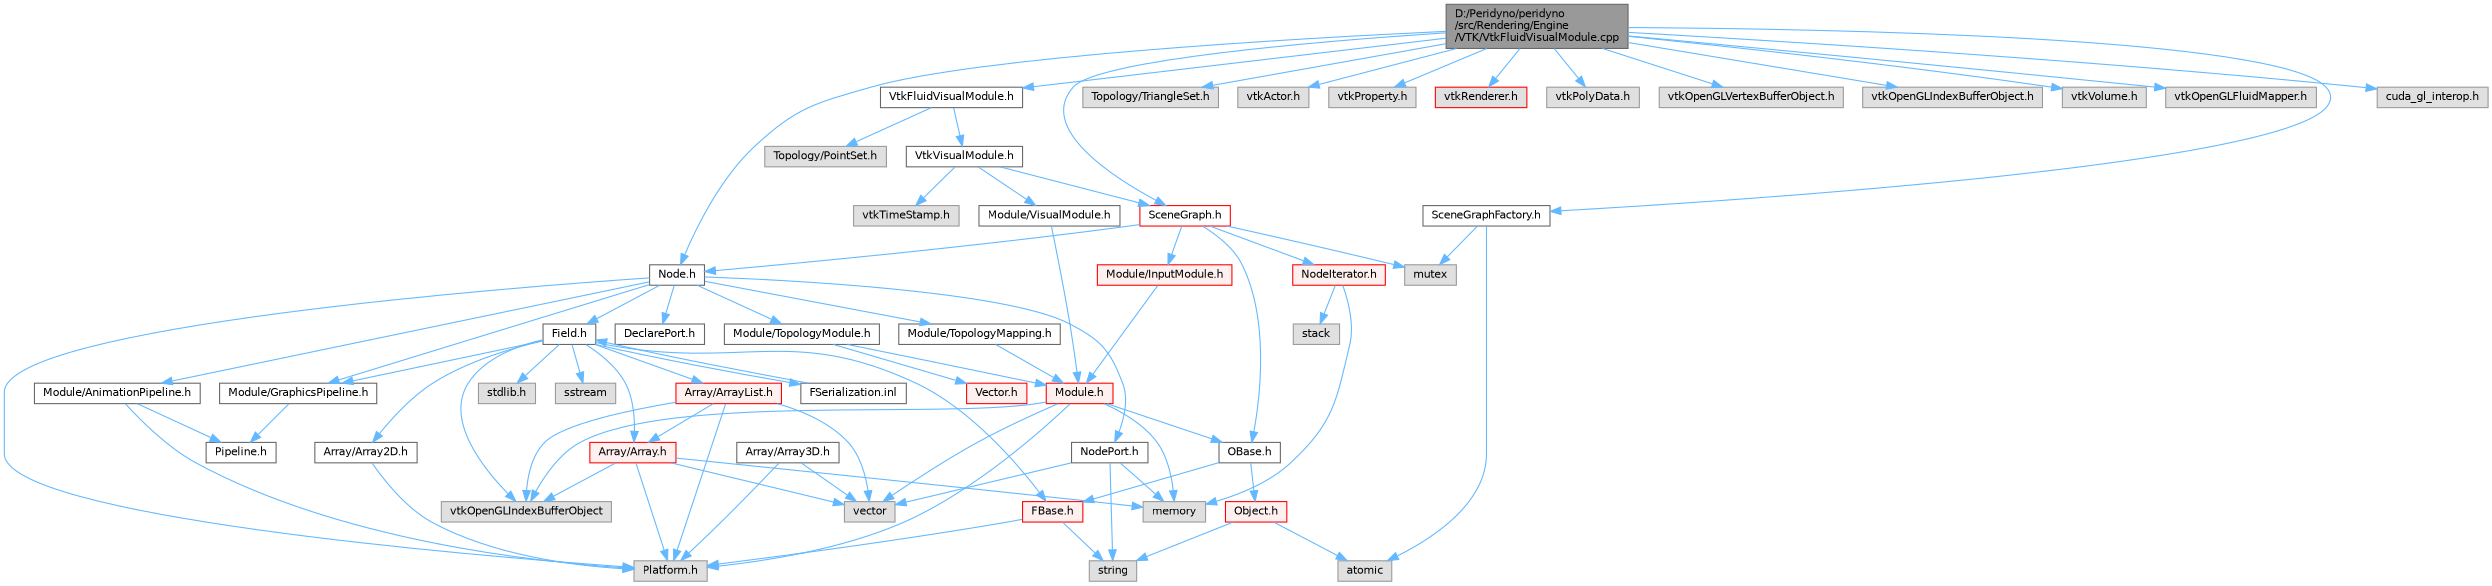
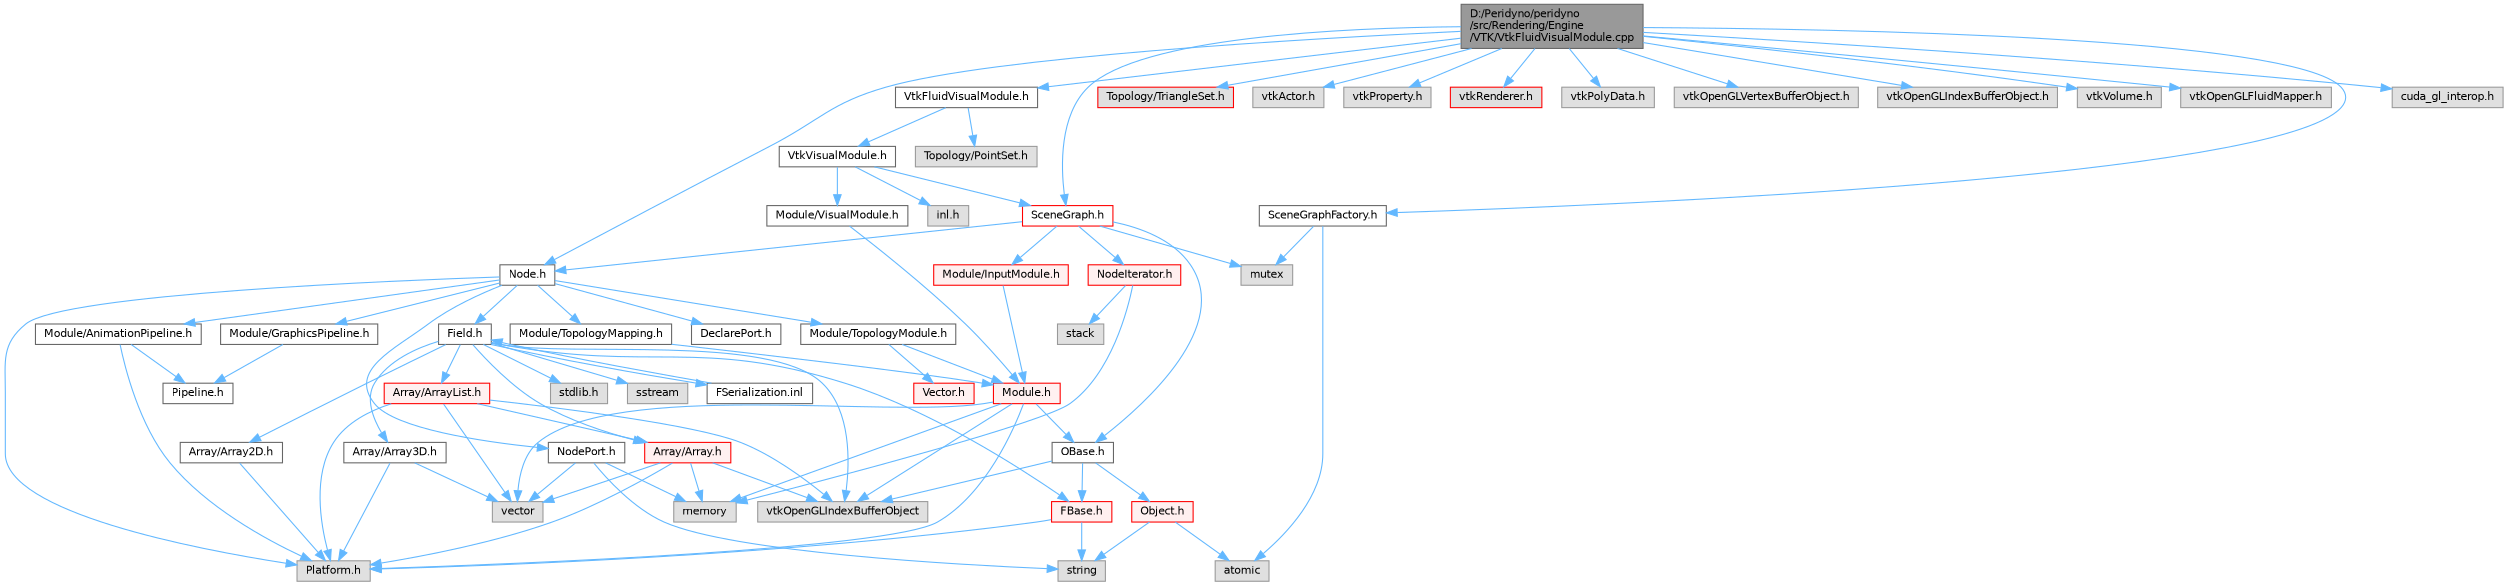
(1151, 97) -> (1166, 97)
(906, 216) -> (948, 216)
(448, 361) -> (394, 362)
none -> (972, 480)
